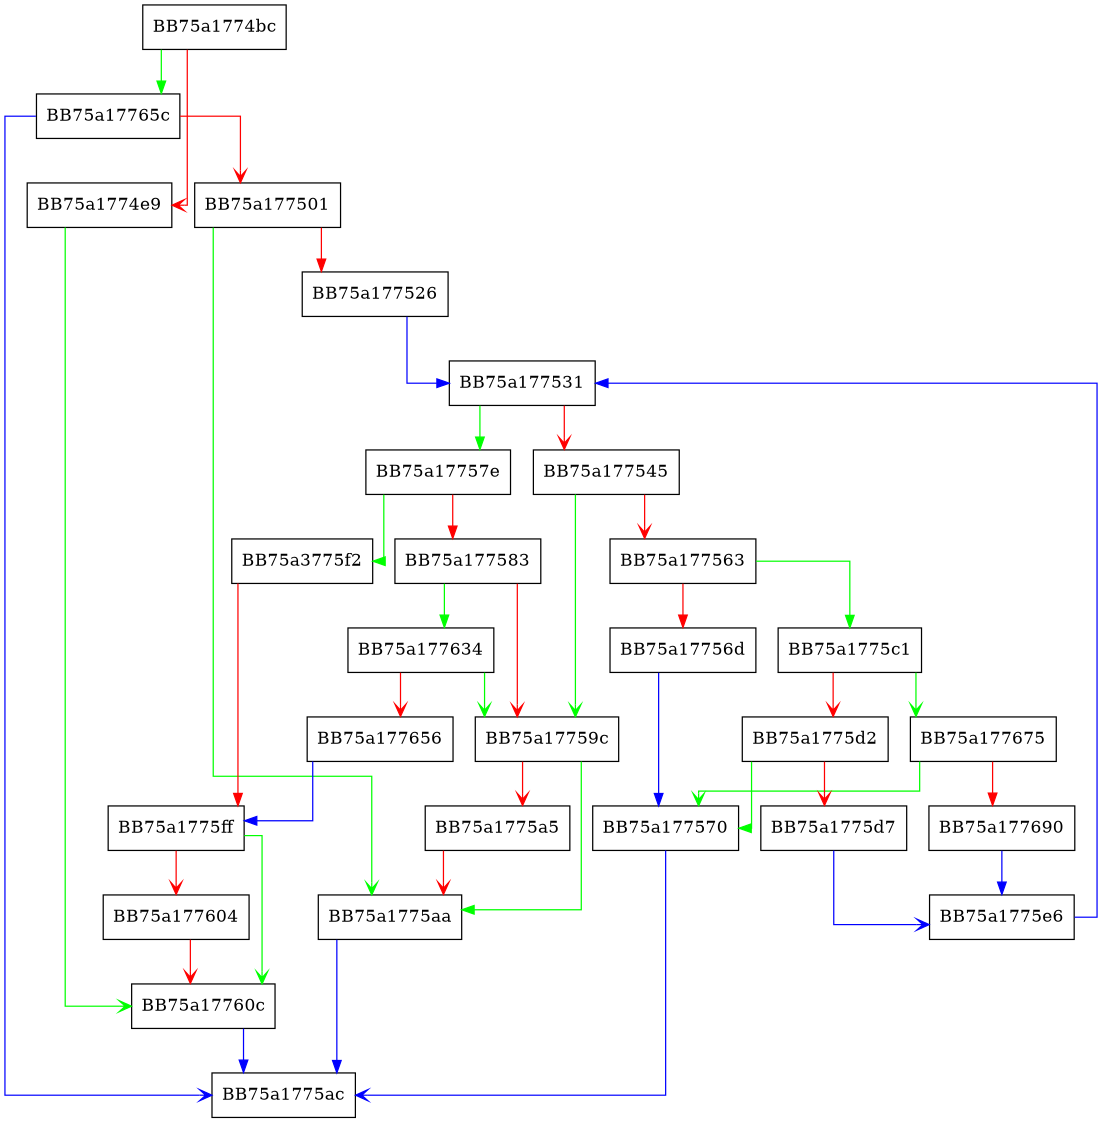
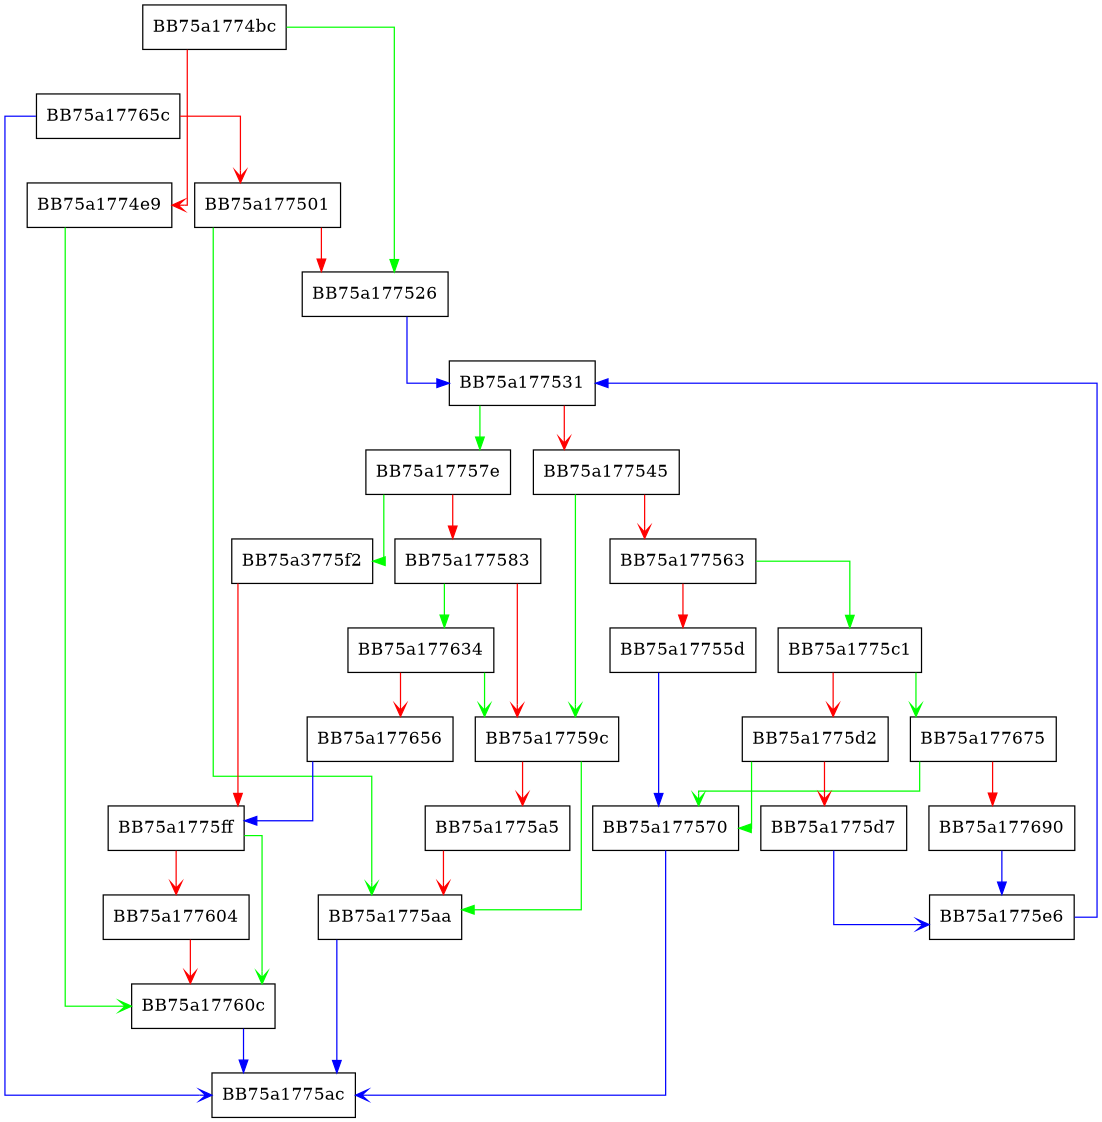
(161, 65) -> (394, 89)
(683, 650) -> (683, 650)
